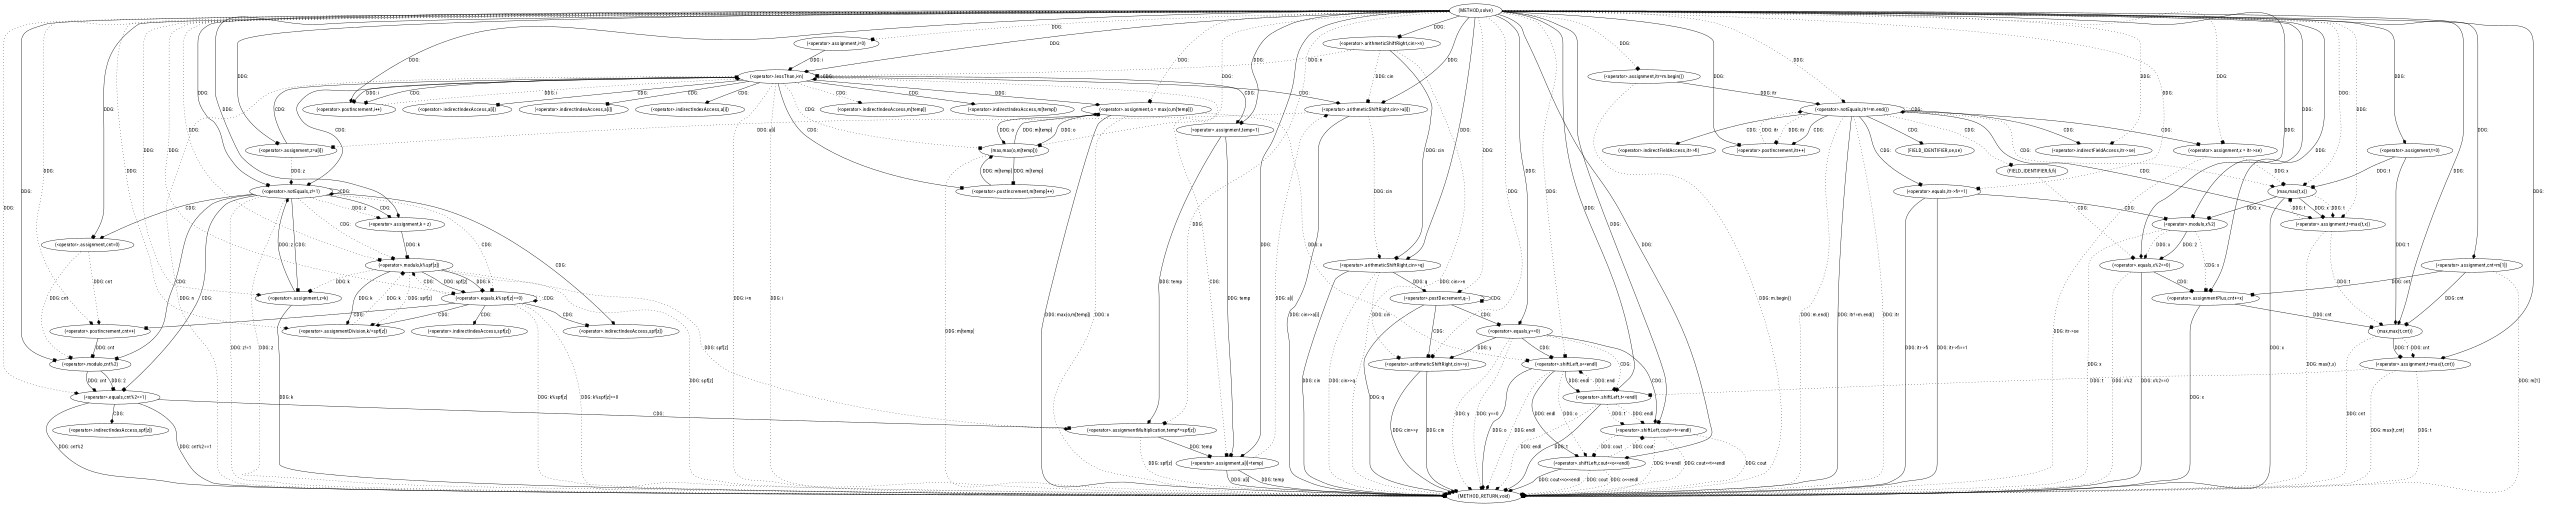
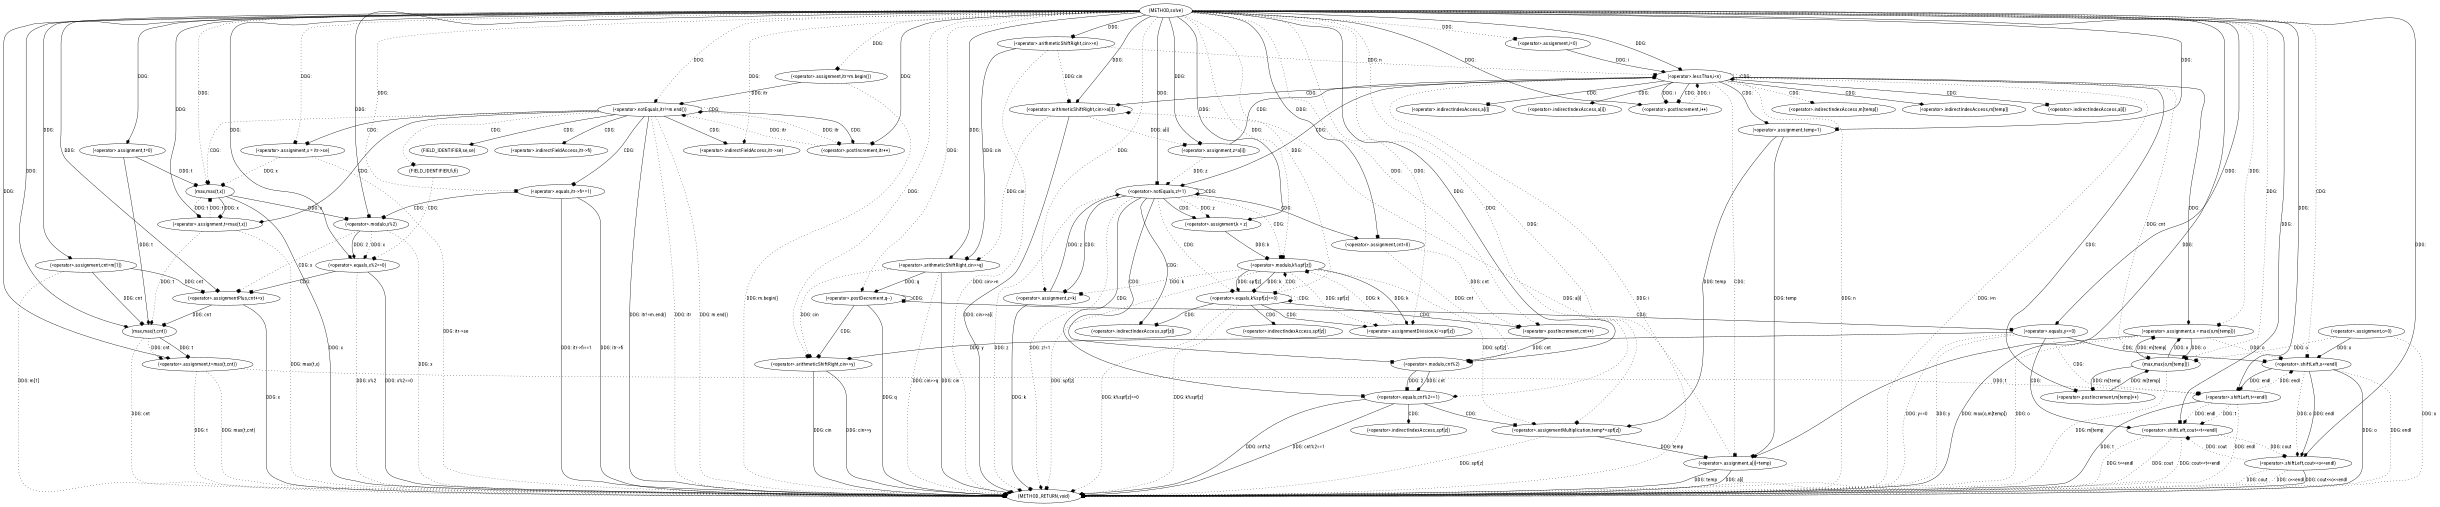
(2022, 15) -> (562, 13)
(811, 110) -> (2156, 224)
(1552, 191) -> (2322, 191)
none -> (2361, 331)
